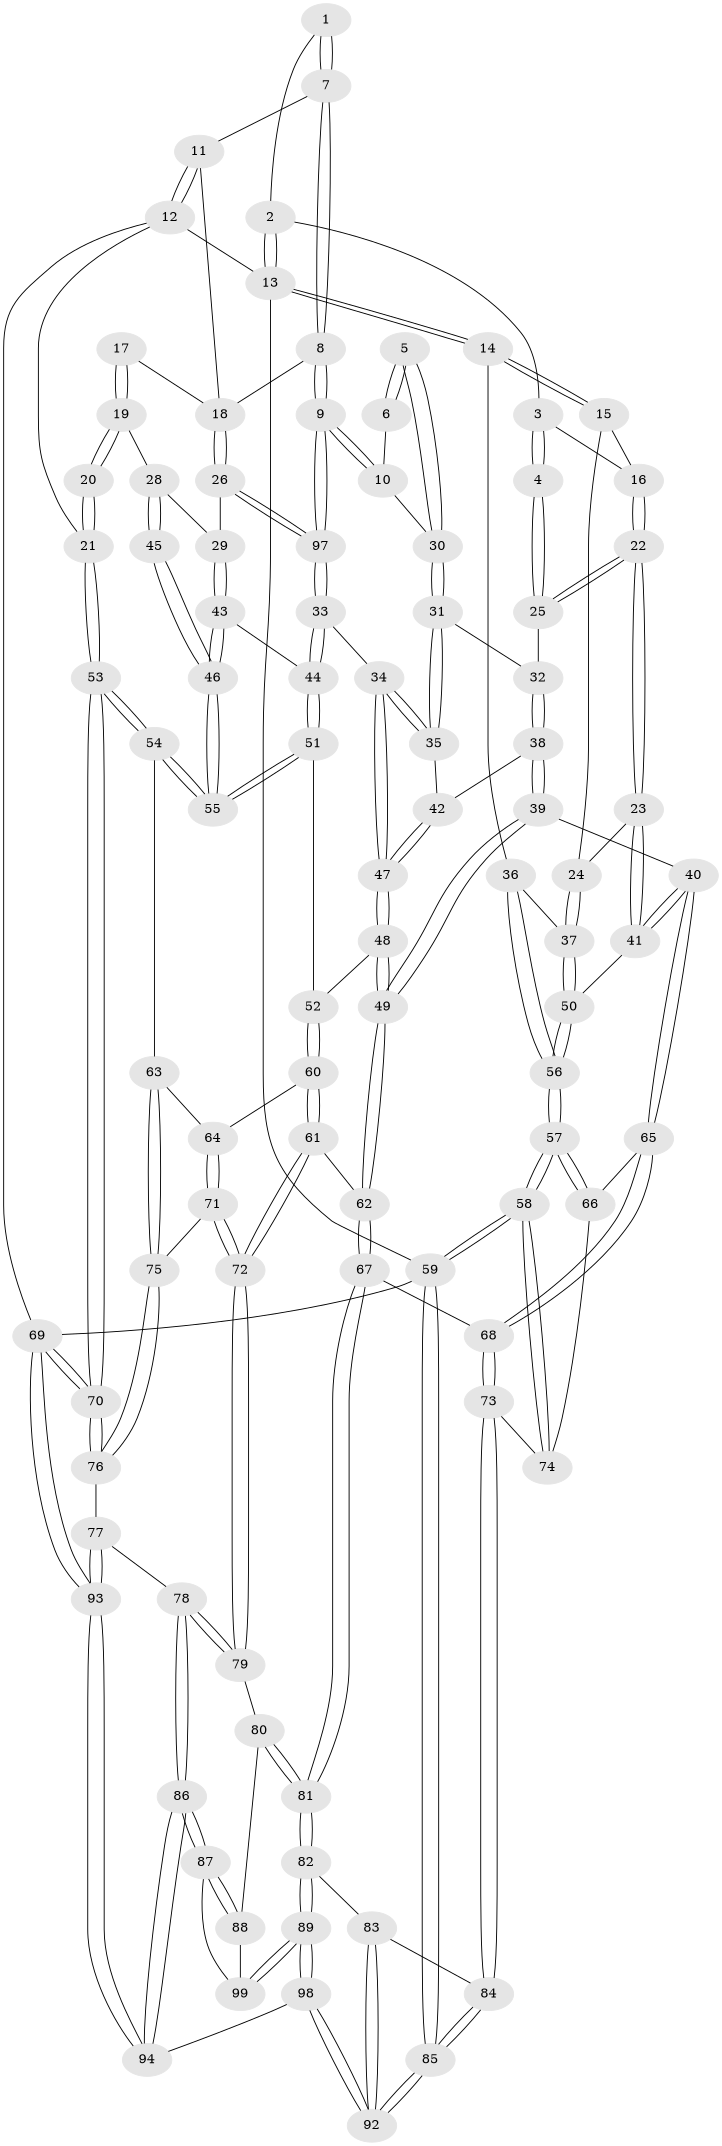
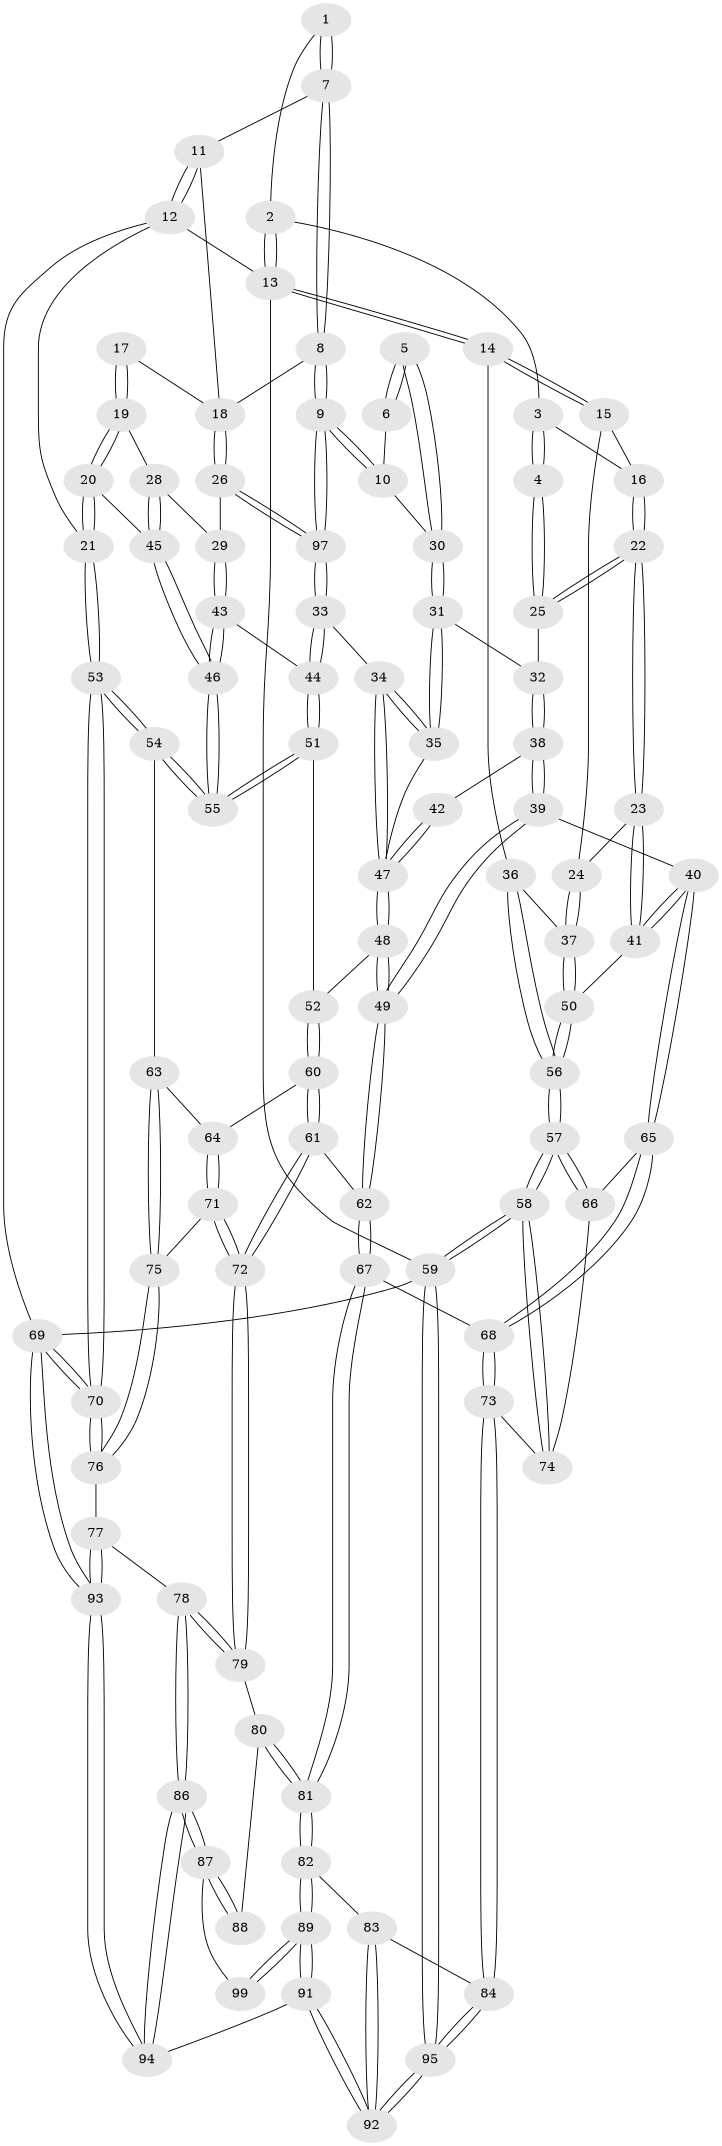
none -> (121, 514)
(436, 777) -> (400, 807)
(240, 1961) -> none
(306, 1994) -> (306, 1994)
(430, 2060) -> (430, 2060)
